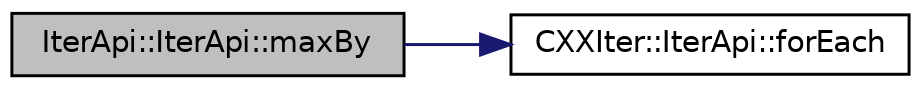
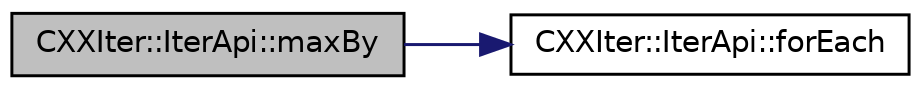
(208, 45) -> (208, 45)
